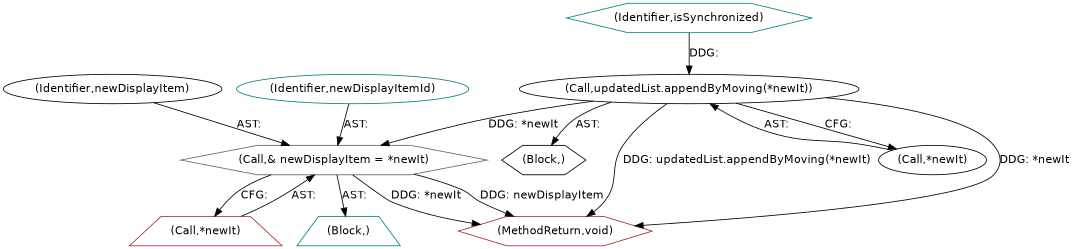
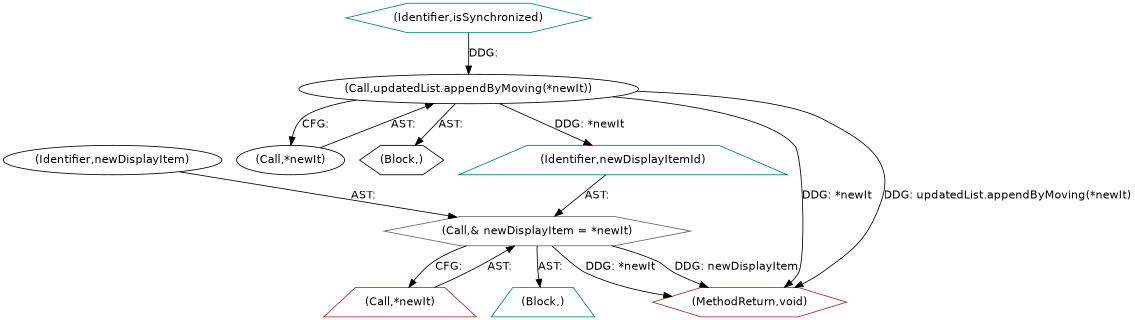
(353, 89) -> (623, 160)
(490, 118) -> (542, 123)
